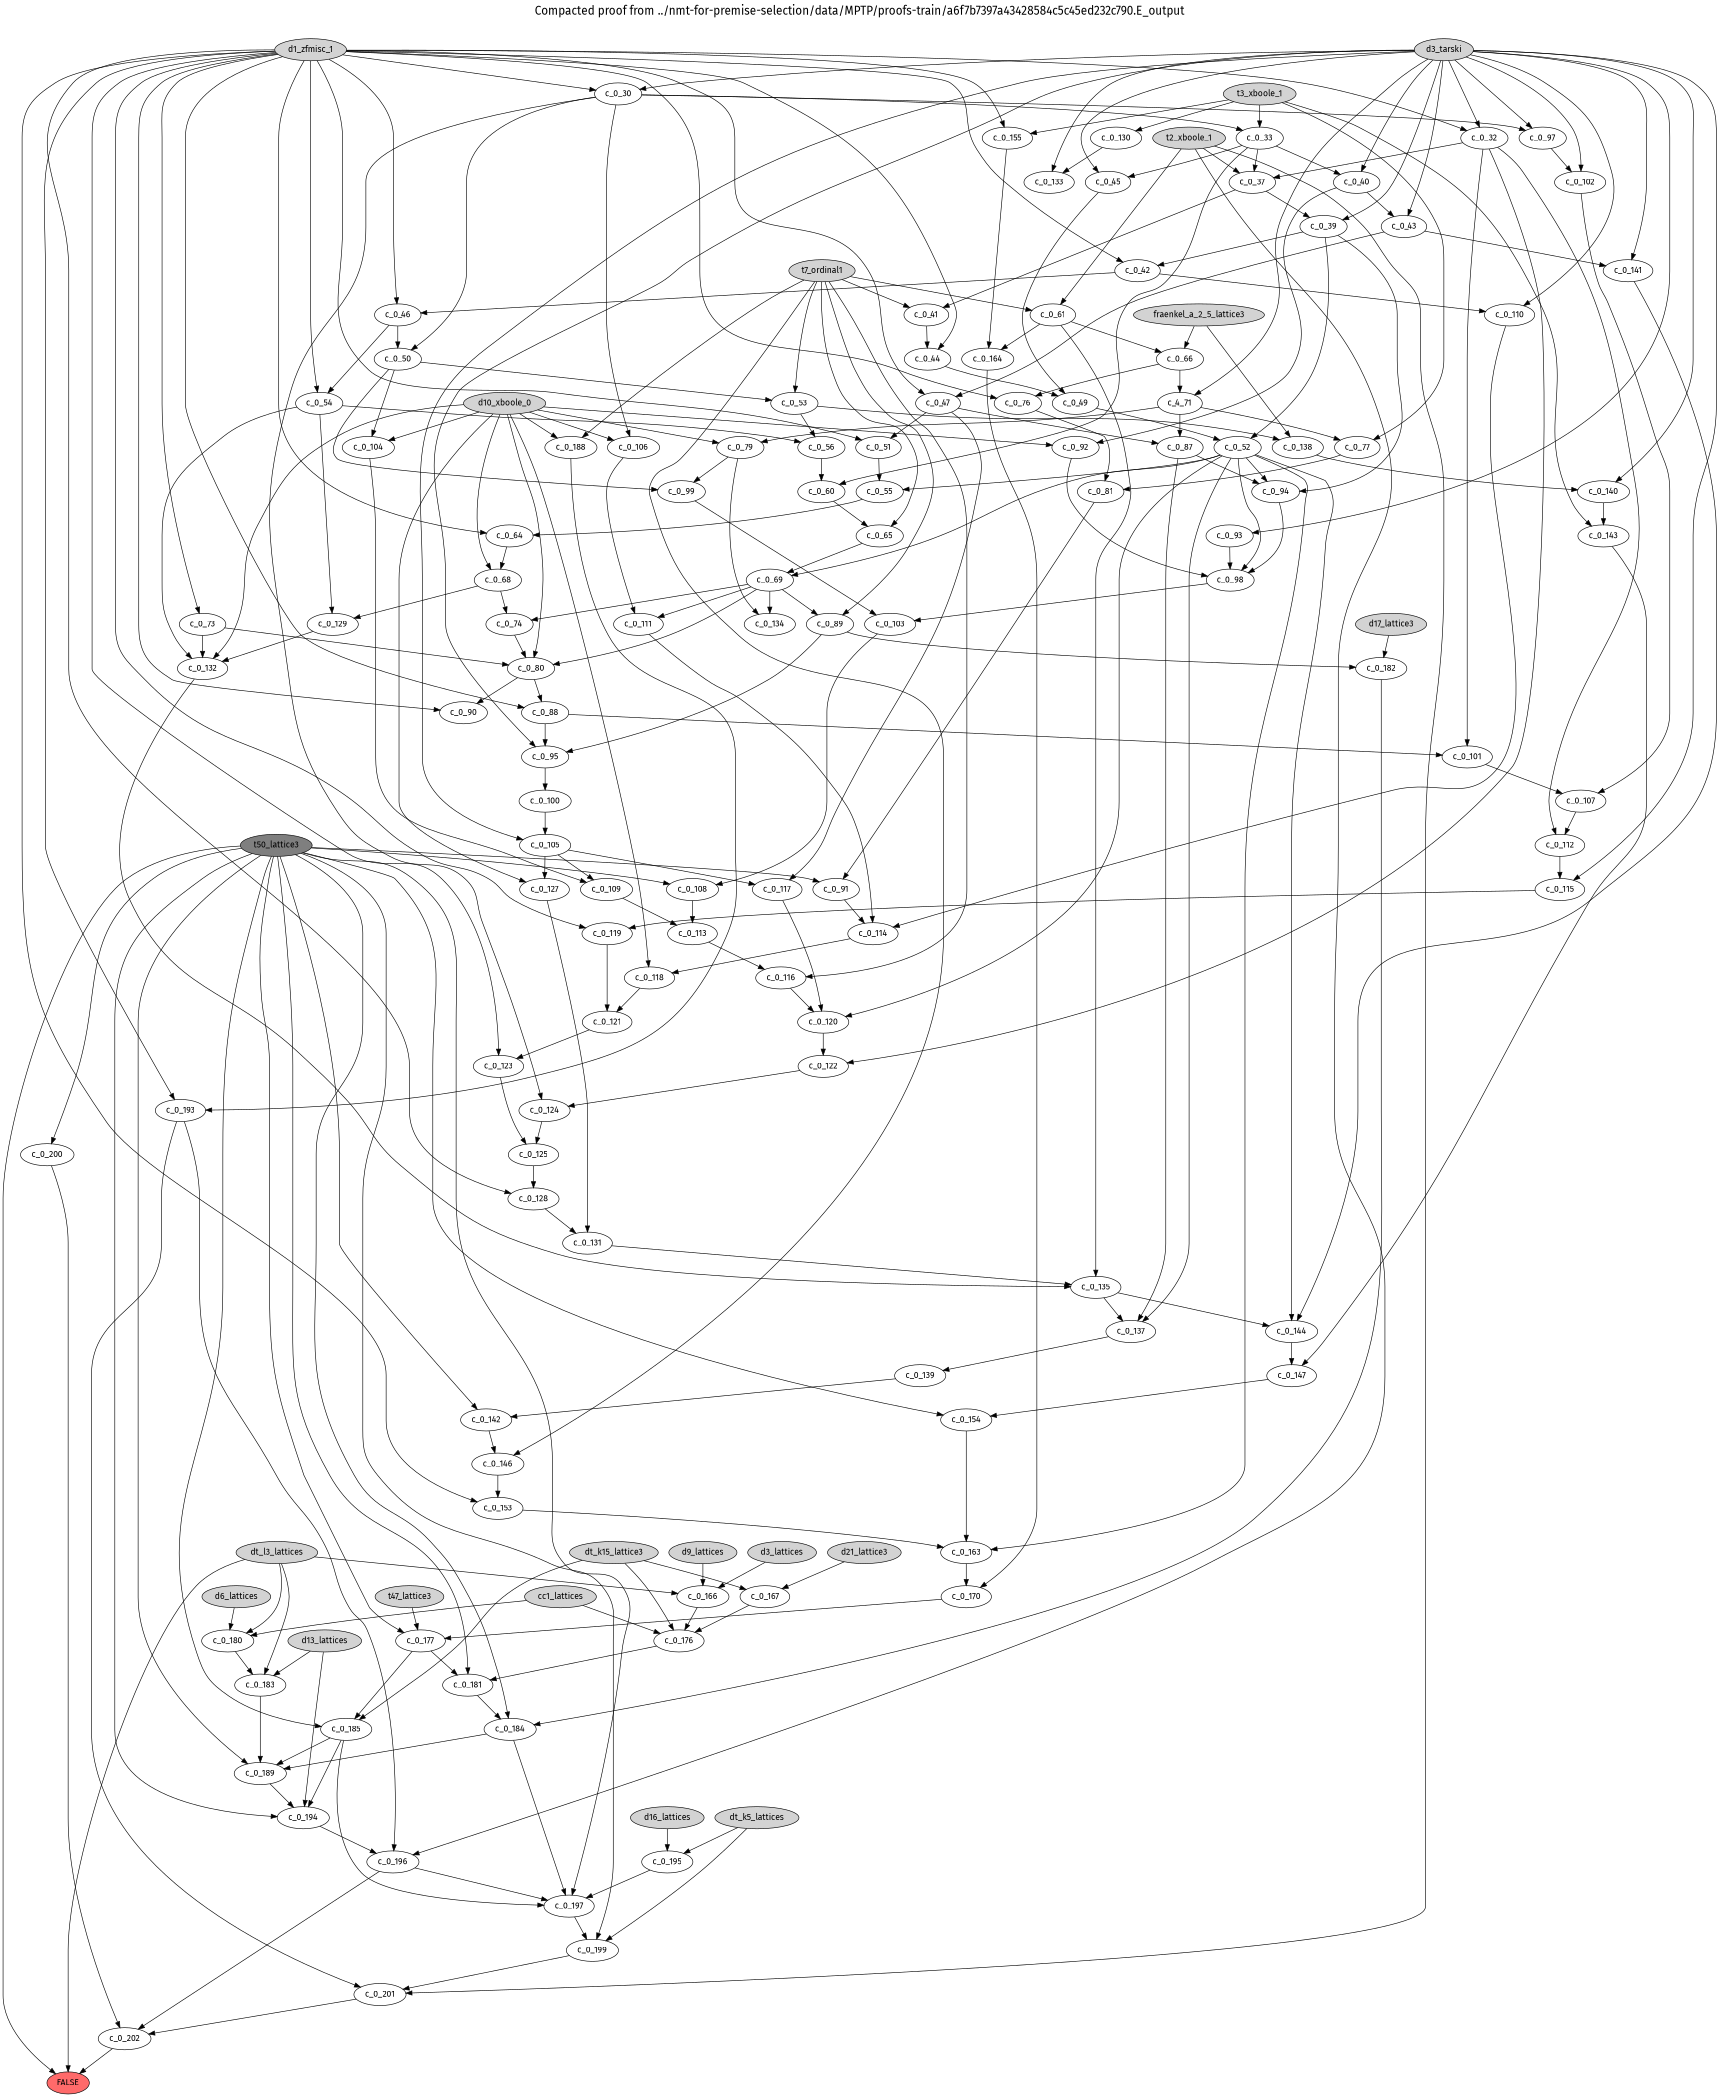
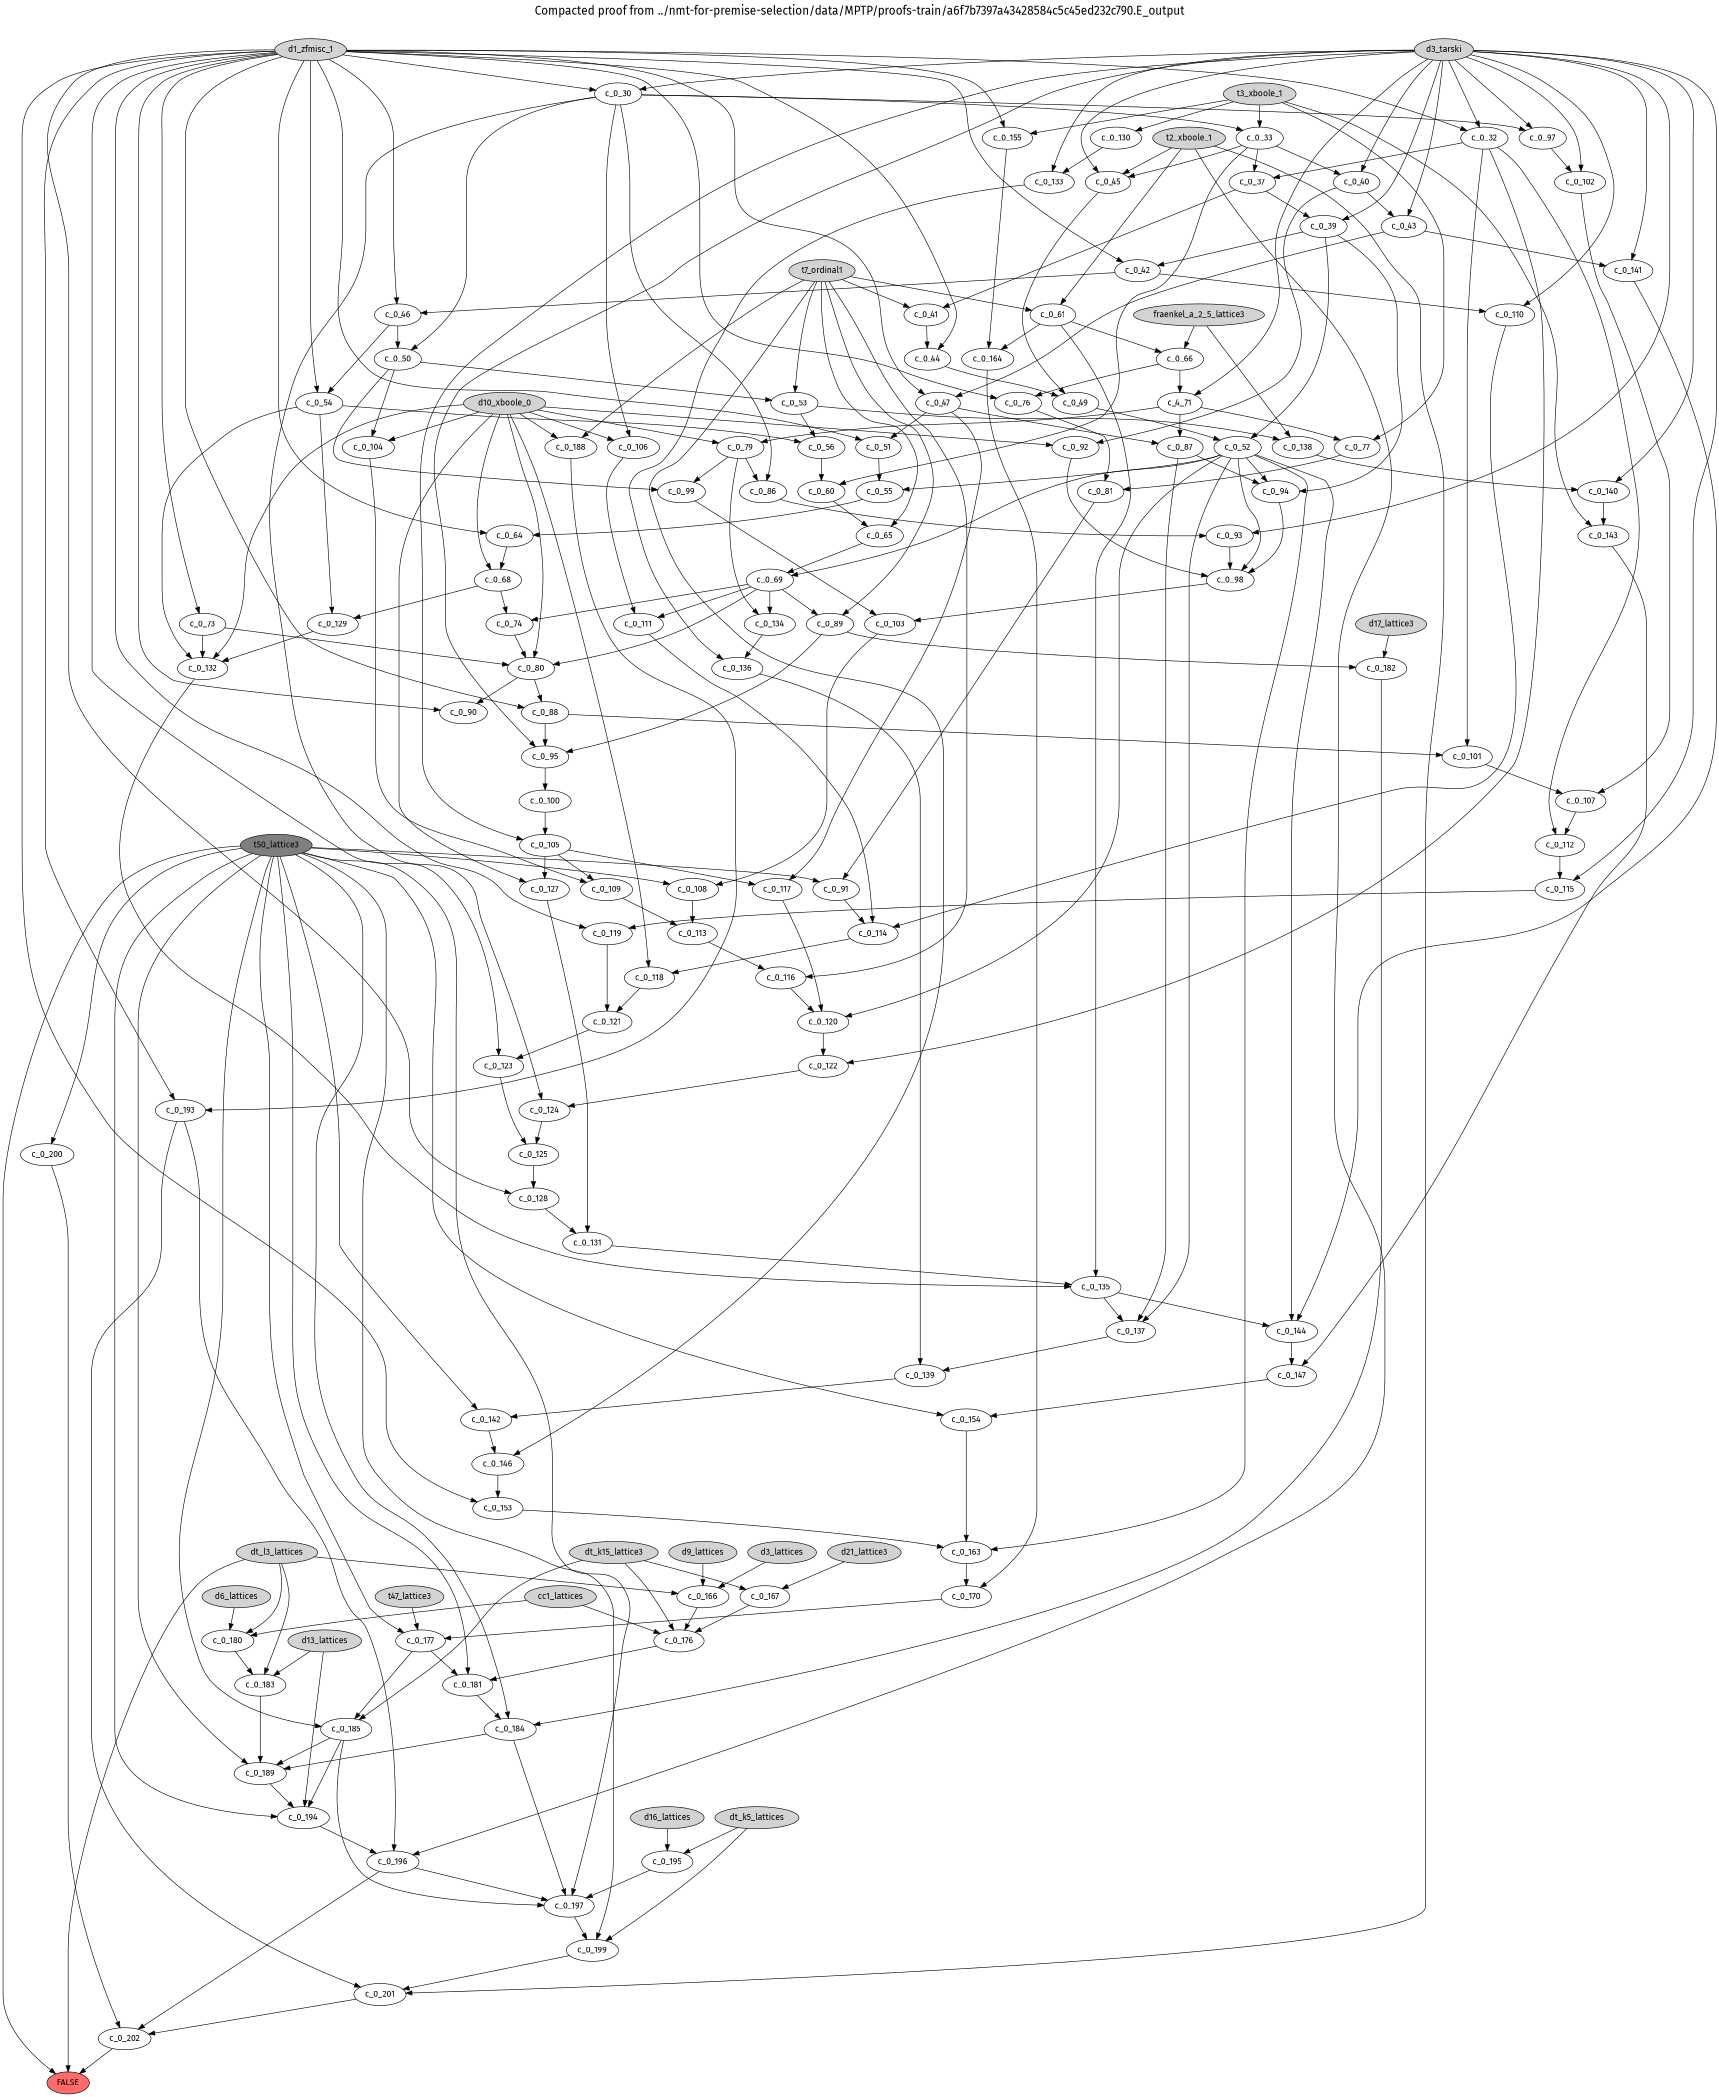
(1219, 159) -> (1150, 159)
none -> (763, 492)
none -> (737, 669)
